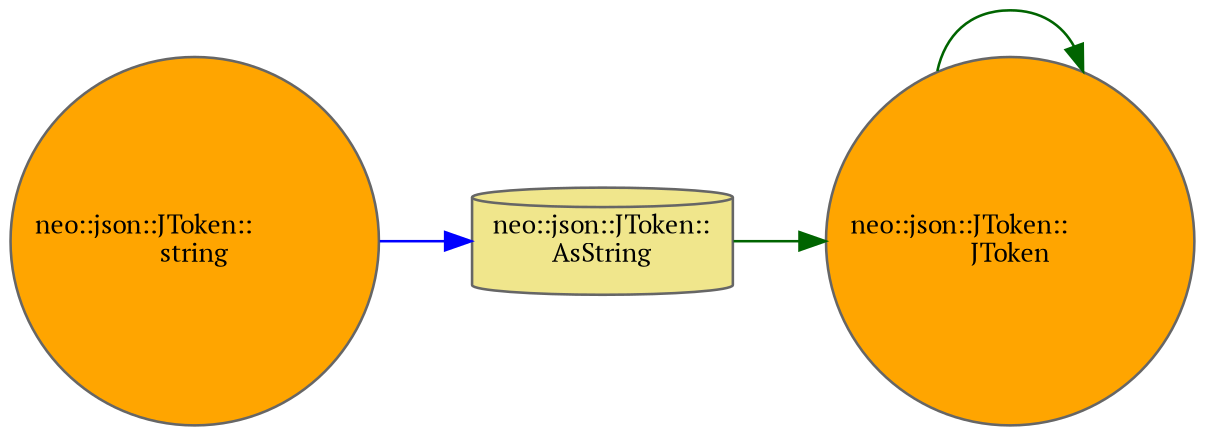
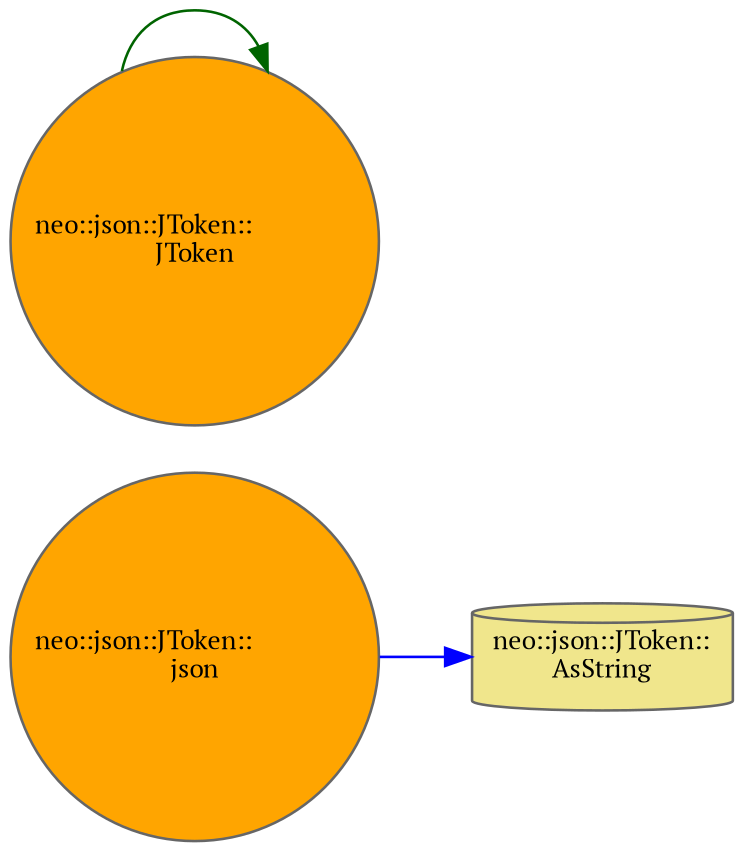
(195, 241) -> (195, 657)
(766, 241) -> none
